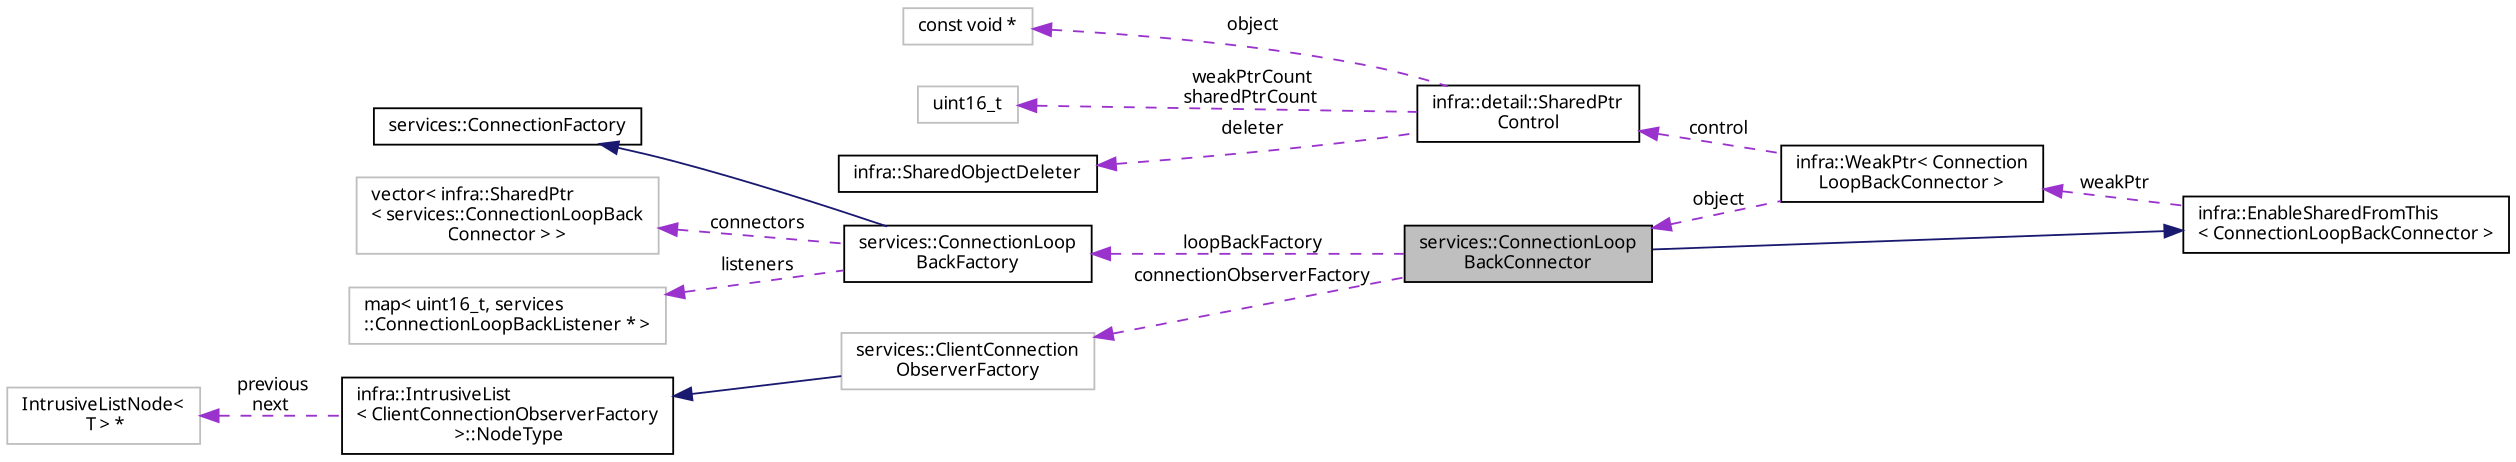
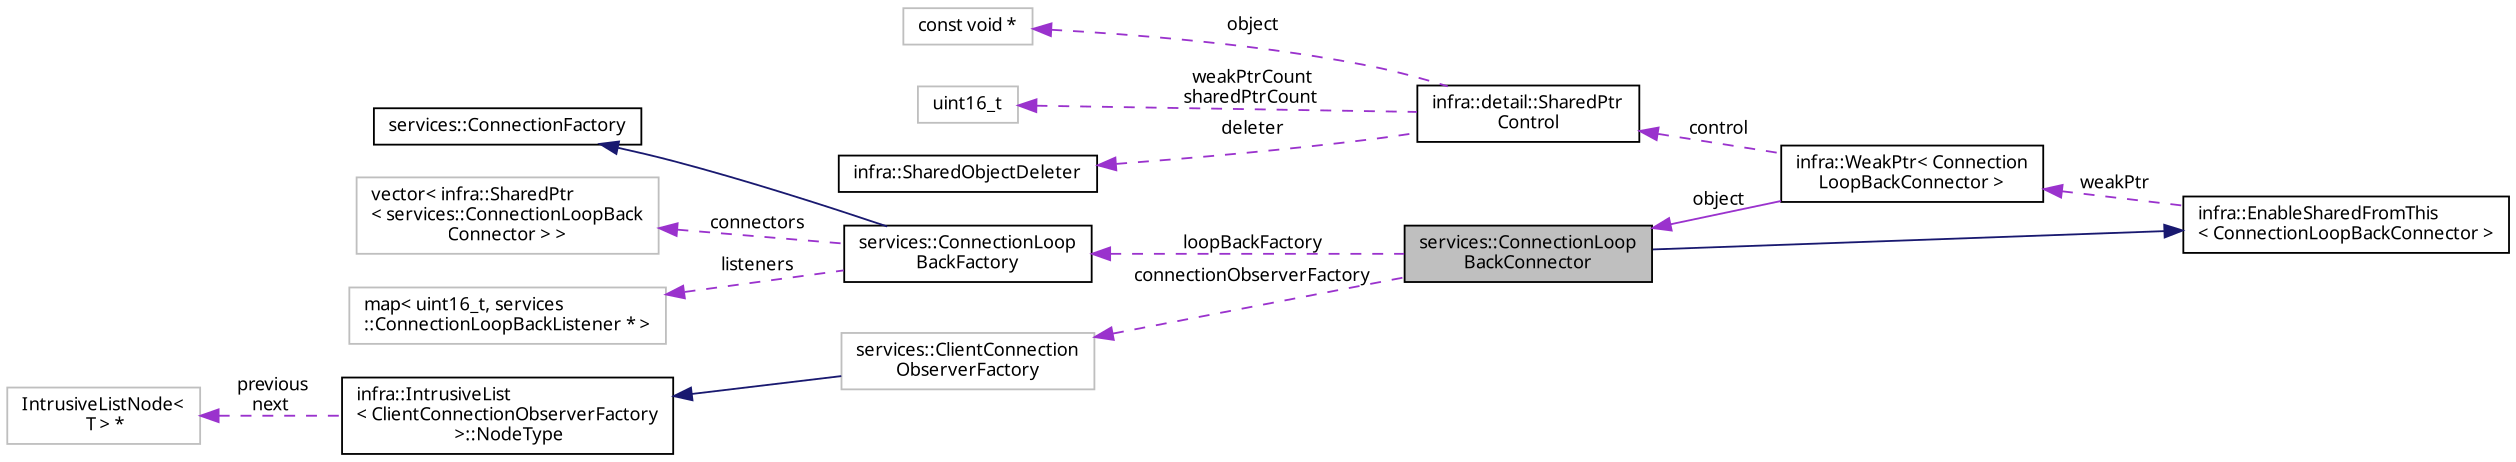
(1726, 213) -> (1726, 213)
